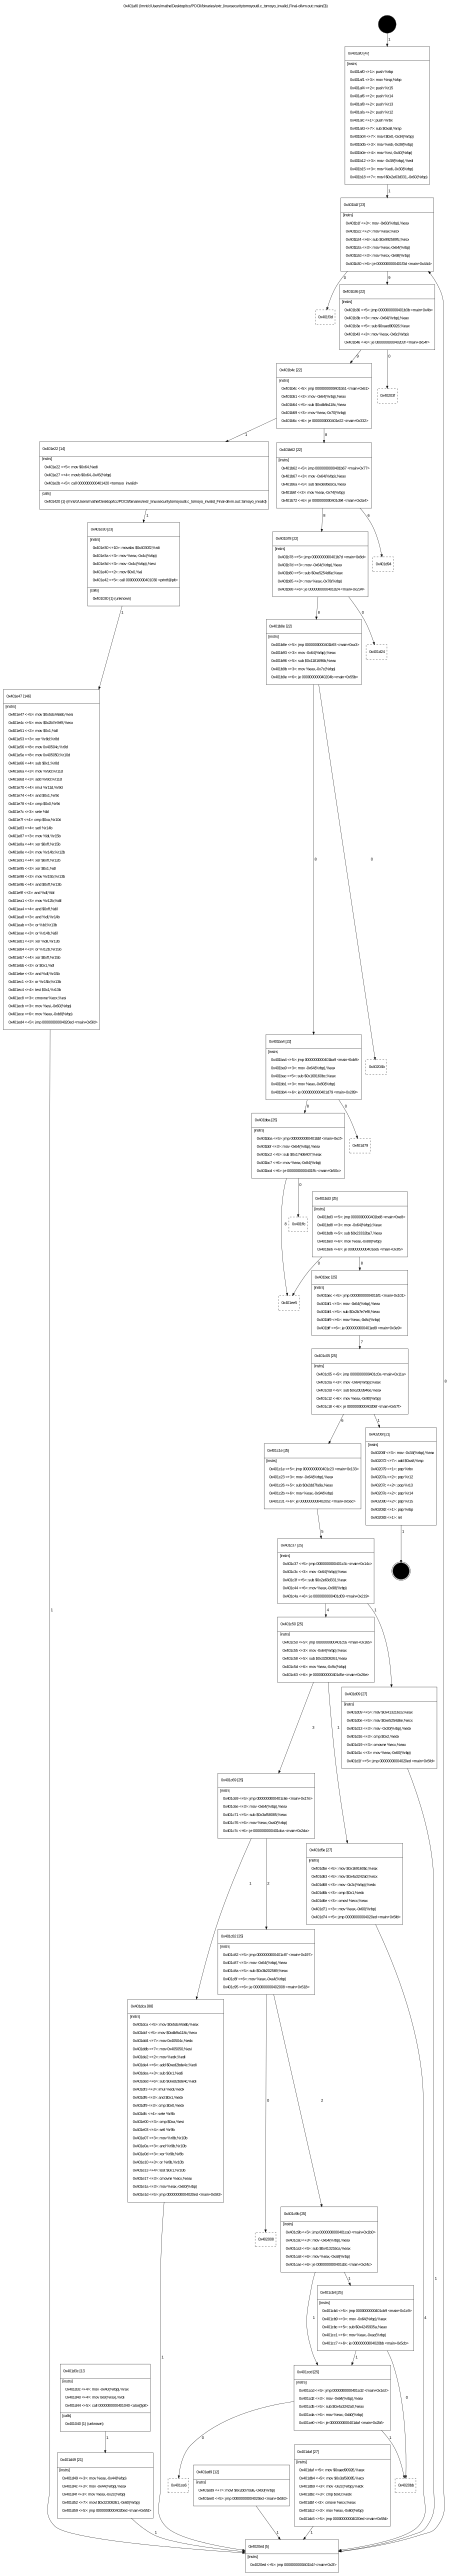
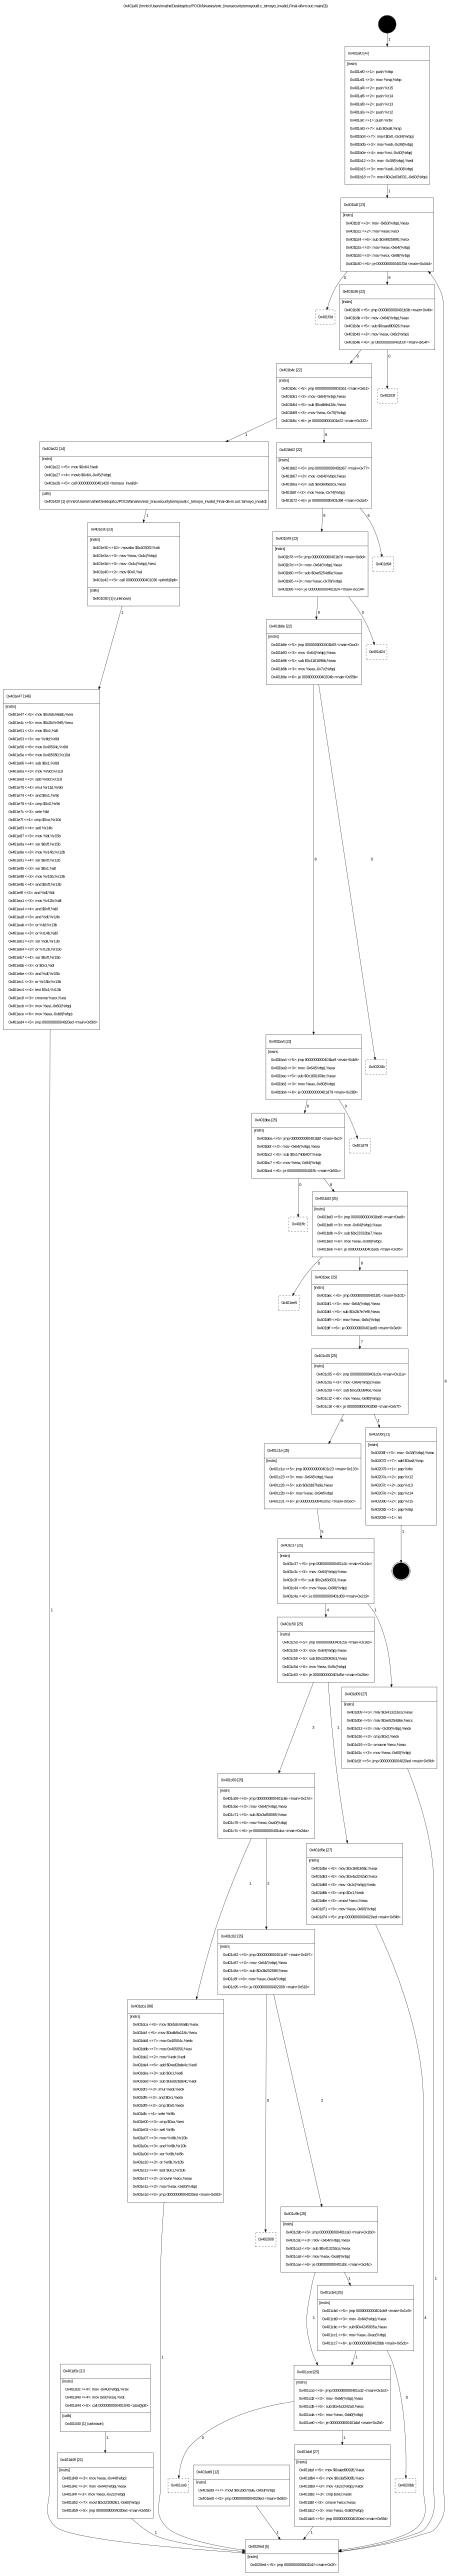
(281, 1236) -> (328, 1184)
(396, 2451) -> (342, 2436)
